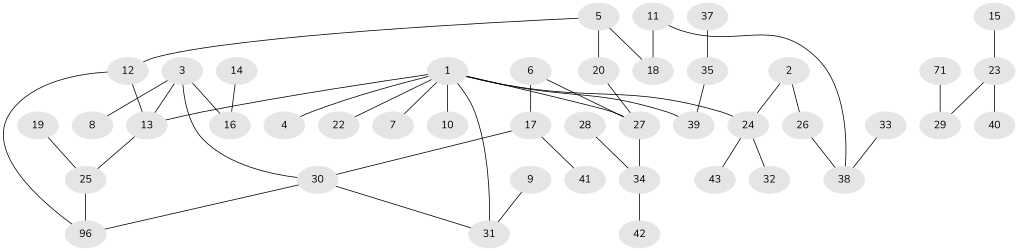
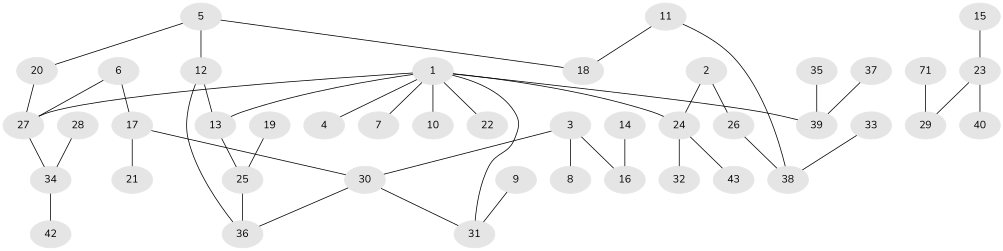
(707, 44) -> (844, 98)
(165, 98) -> none
(585, 180) -> (132, 180)
(86, 234) -> (243, 234)
